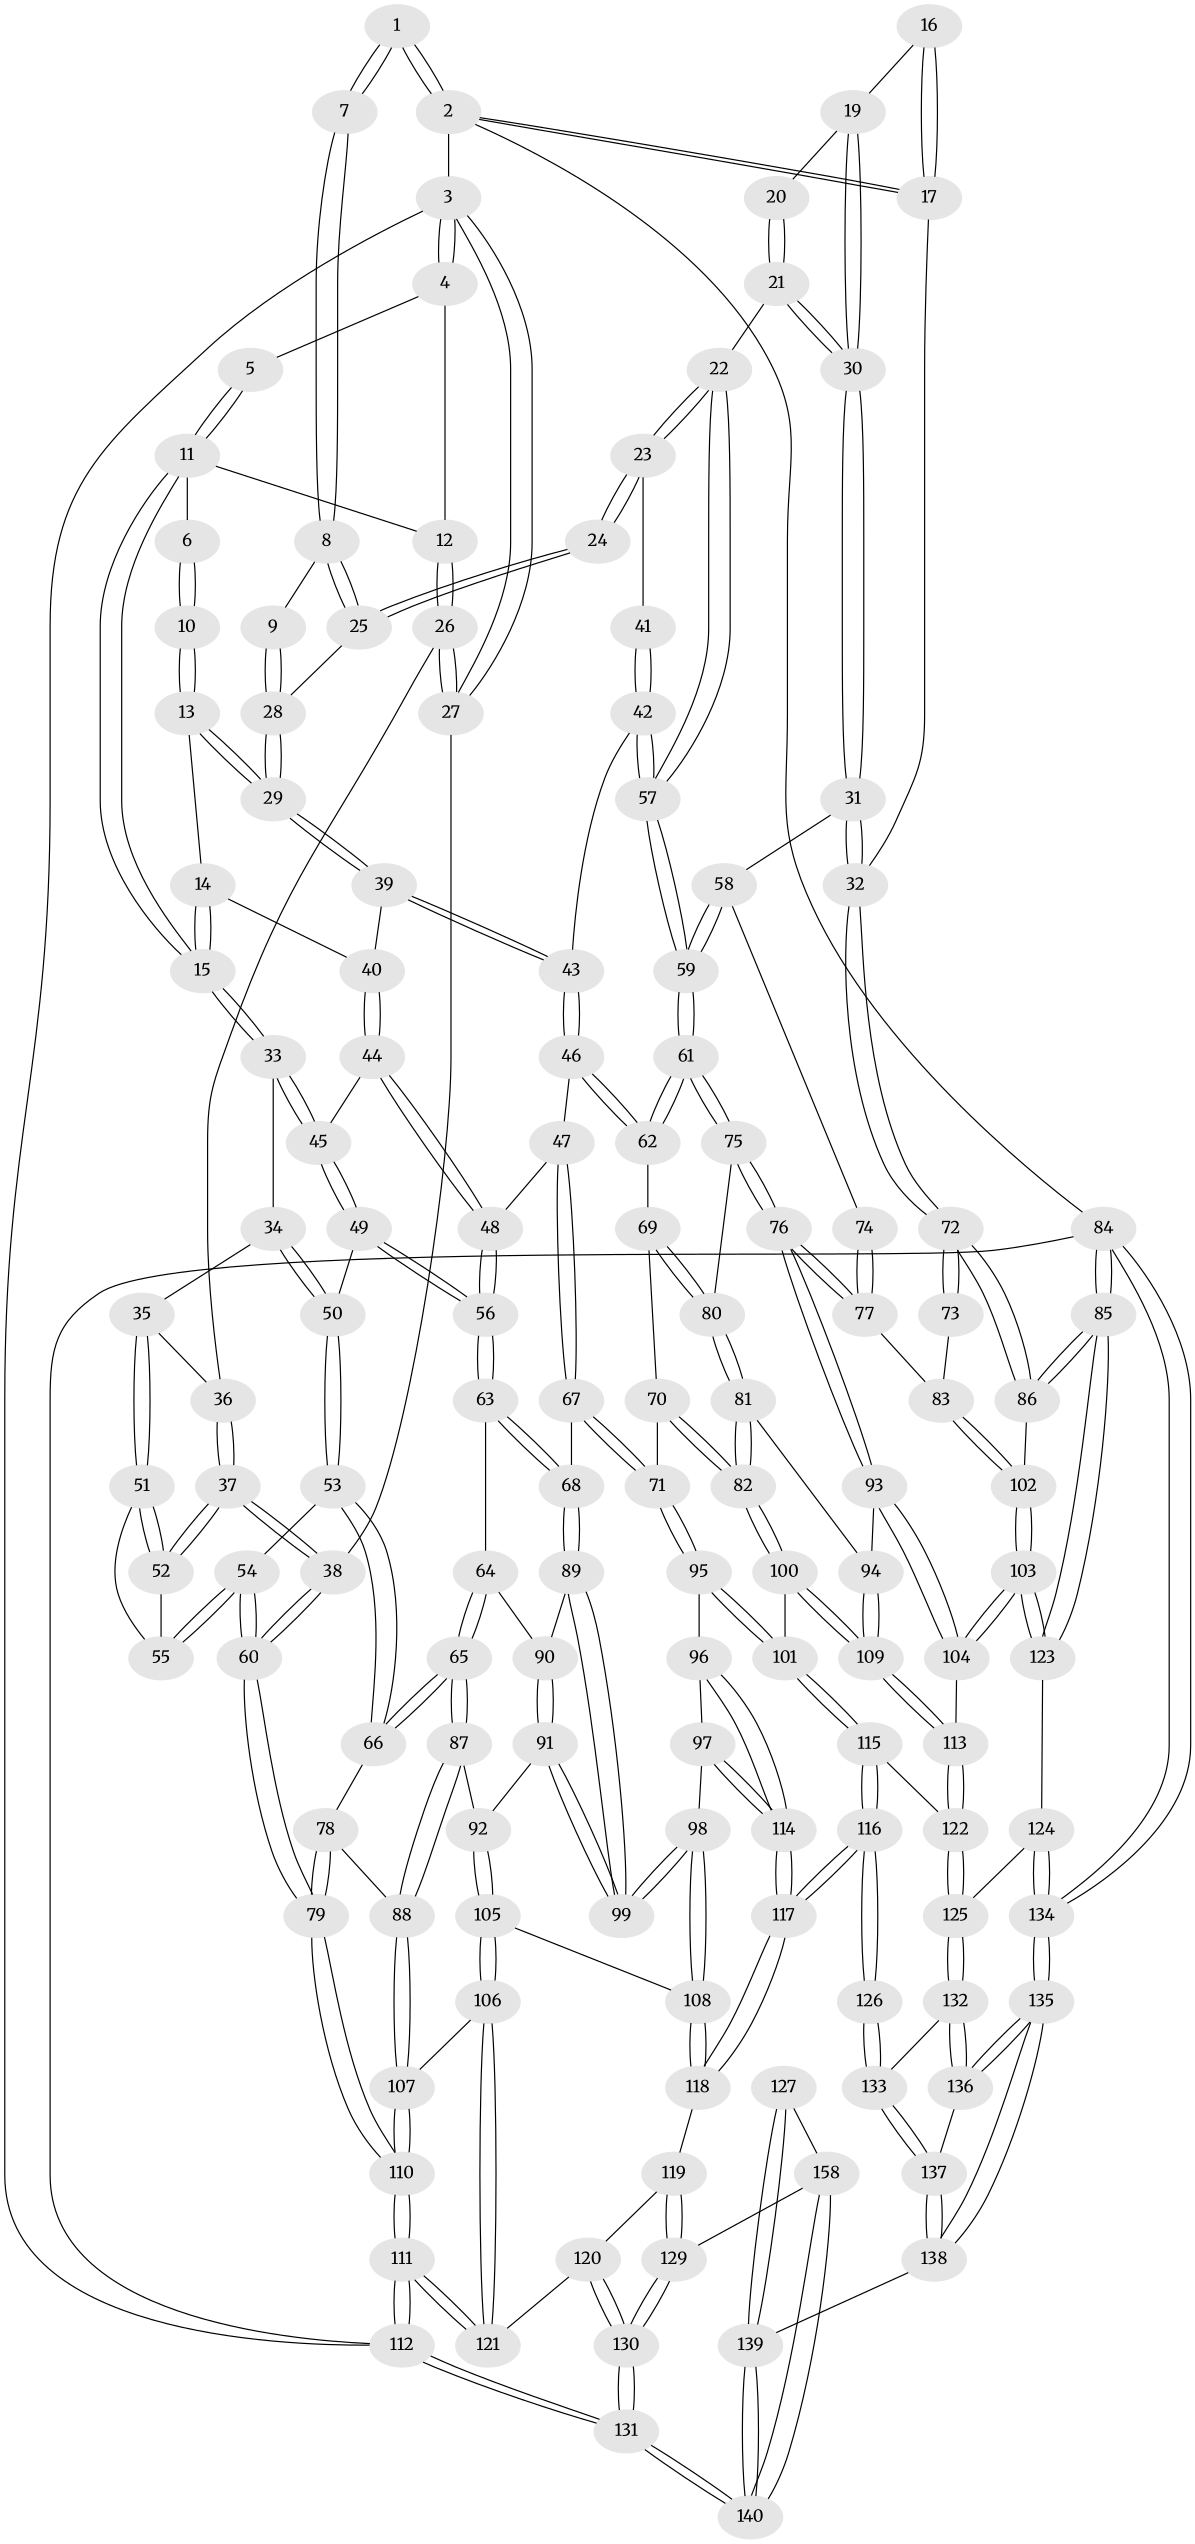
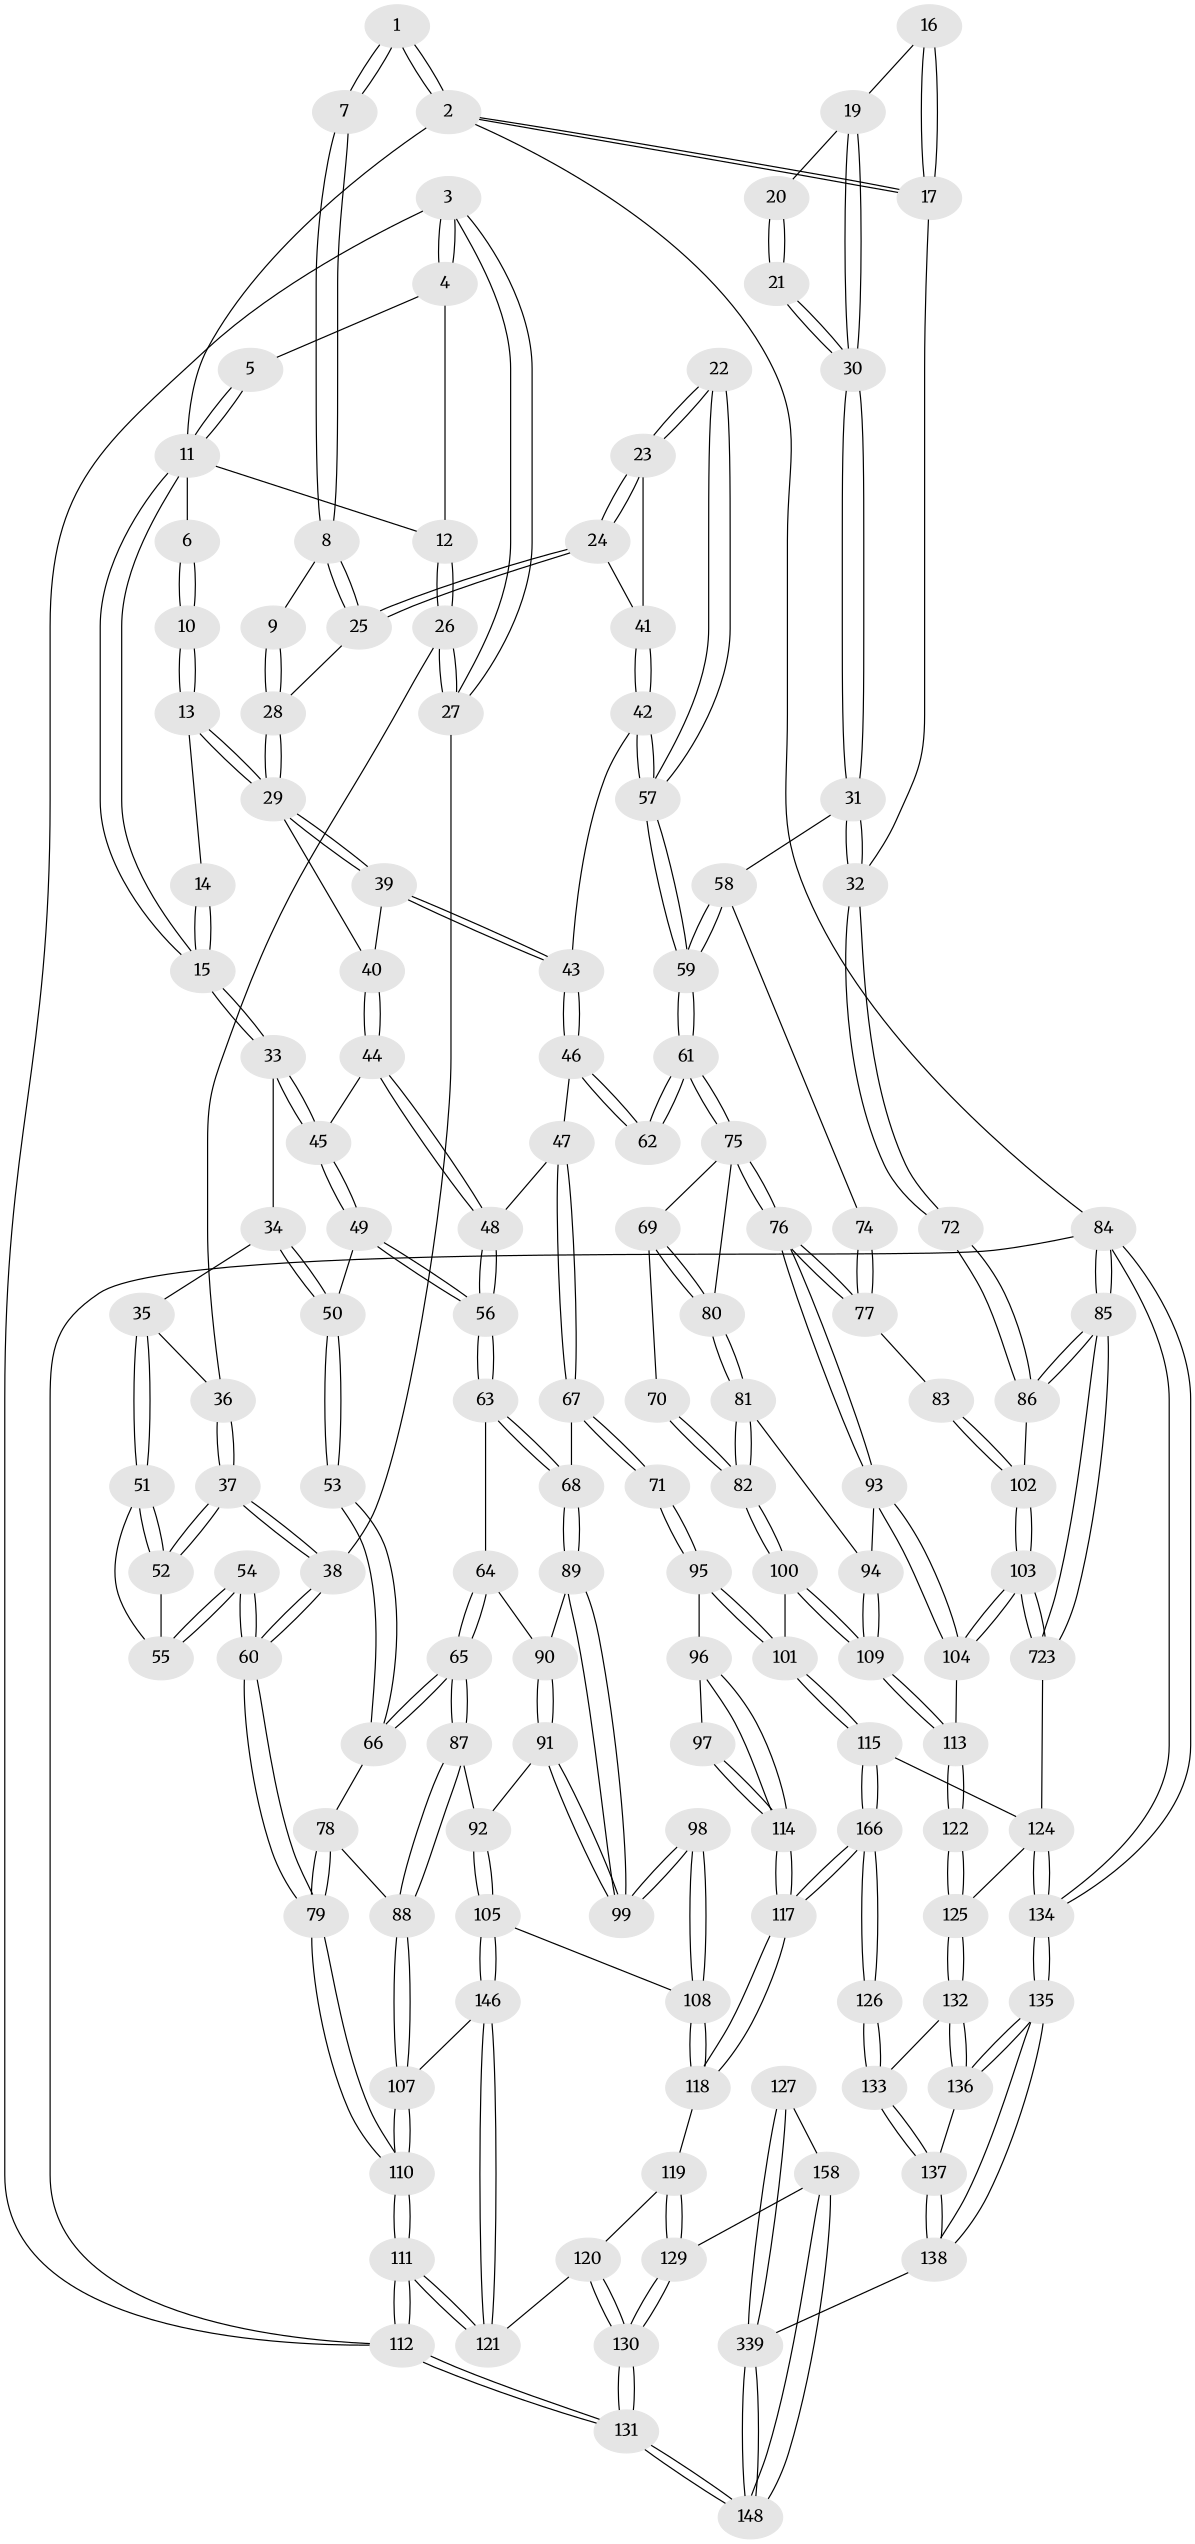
(449, 155) -> (274, 258)
(753, 320) -> none
none -> (620, 585)
(287, 928) -> (323, 885)
(648, 1186) -> (691, 1186)
(951, 1315) -> none
(657, 1444) -> none
(295, 1524) -> none
(1043, 1658) -> (1043, 1658)
(700, 1787) -> none
(913, 1787) -> (956, 1787)
(870, 1830) -> (870, 1830)
(488, 2002) -> (488, 2002)
(750, 2346) -> (750, 2346)
(750, 2517) -> (750, 2517)
